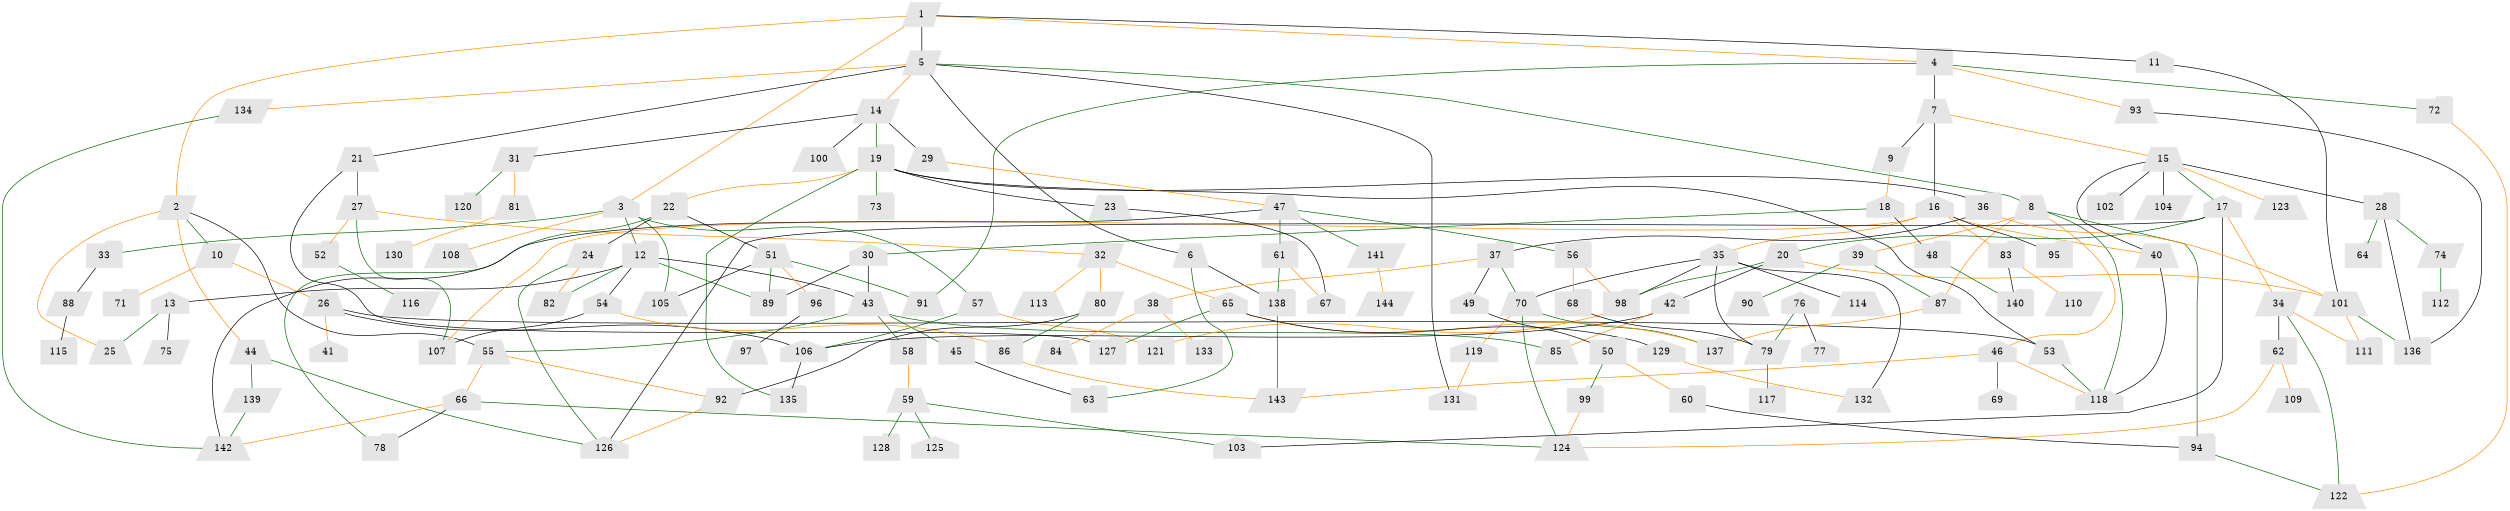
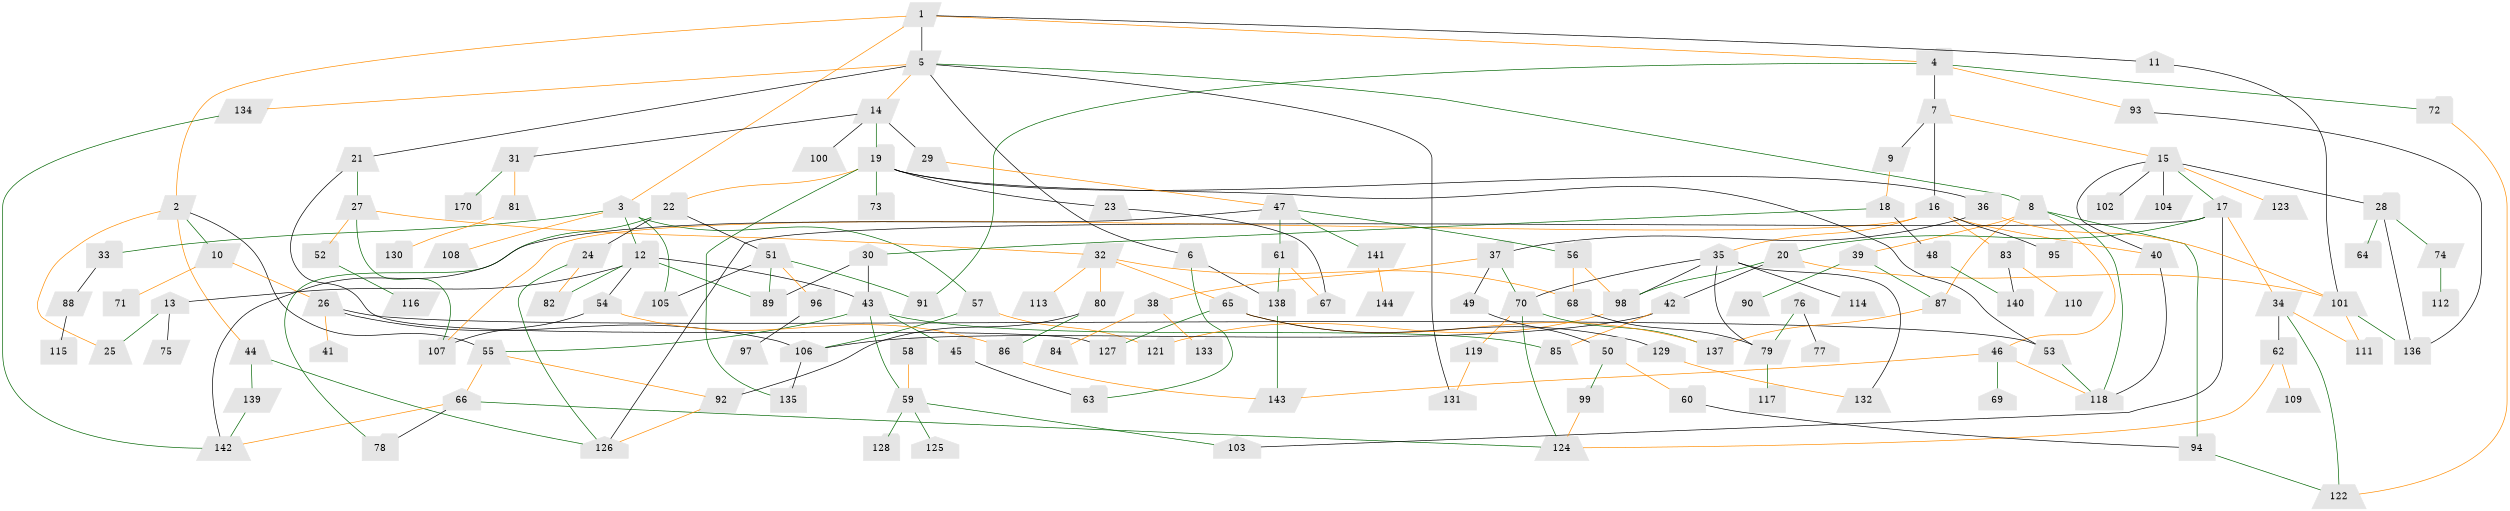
(463, 208) -> (463, 208)
none -> (1315, 273)
(888, 328) -> (880, 354)
